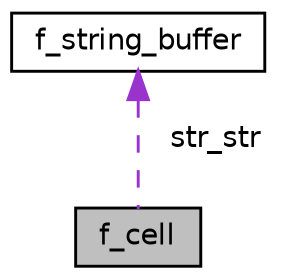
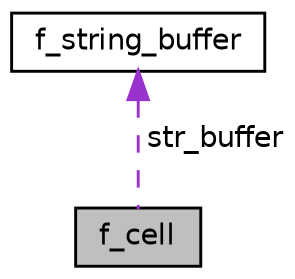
(211, 140) -> (211, 140)
